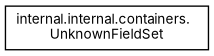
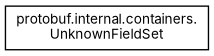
(107, 28) -> (107, 28)
